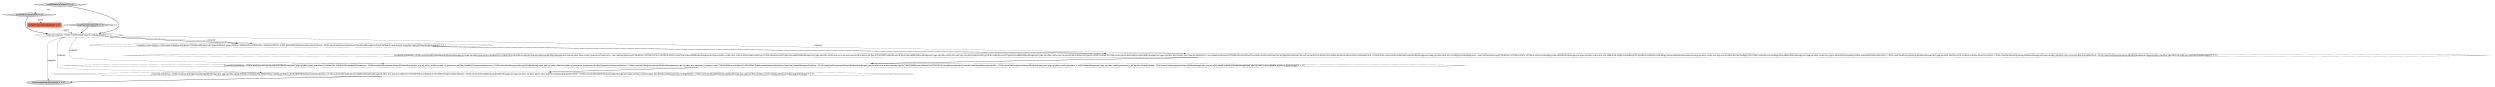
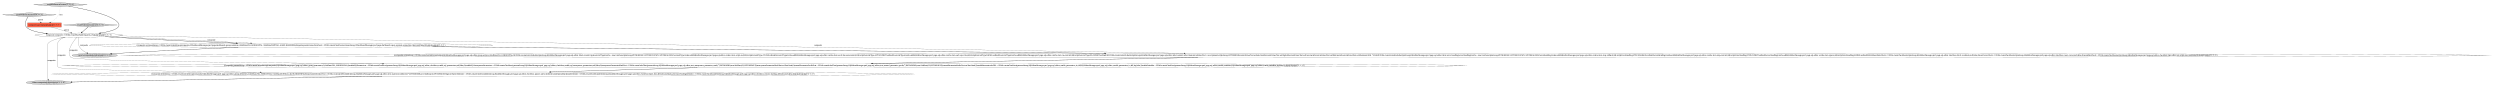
(45, 10) -> (58, 16)
none -> (95, 55)
